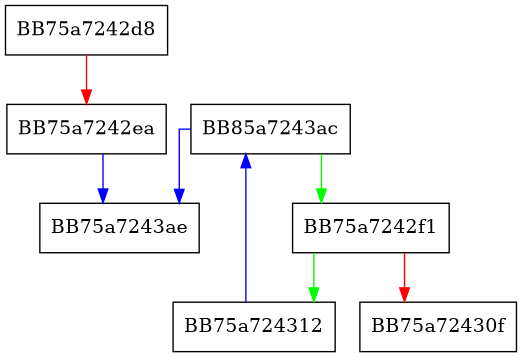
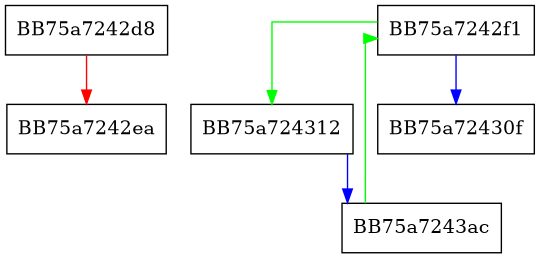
(271, 129) -> (422, 228)
(120, 228) -> none
(405, 270) -> (456, 73)
